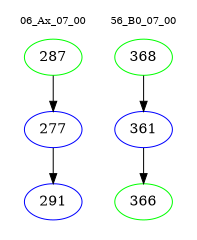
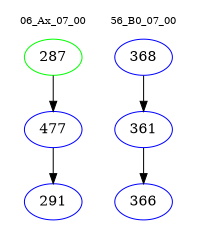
(144, 57) -> (144, 57)
(53, 130) -> (53, 130)
(144, 202) -> (144, 202)
